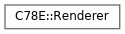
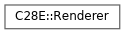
(62, 17) -> (62, 17)
